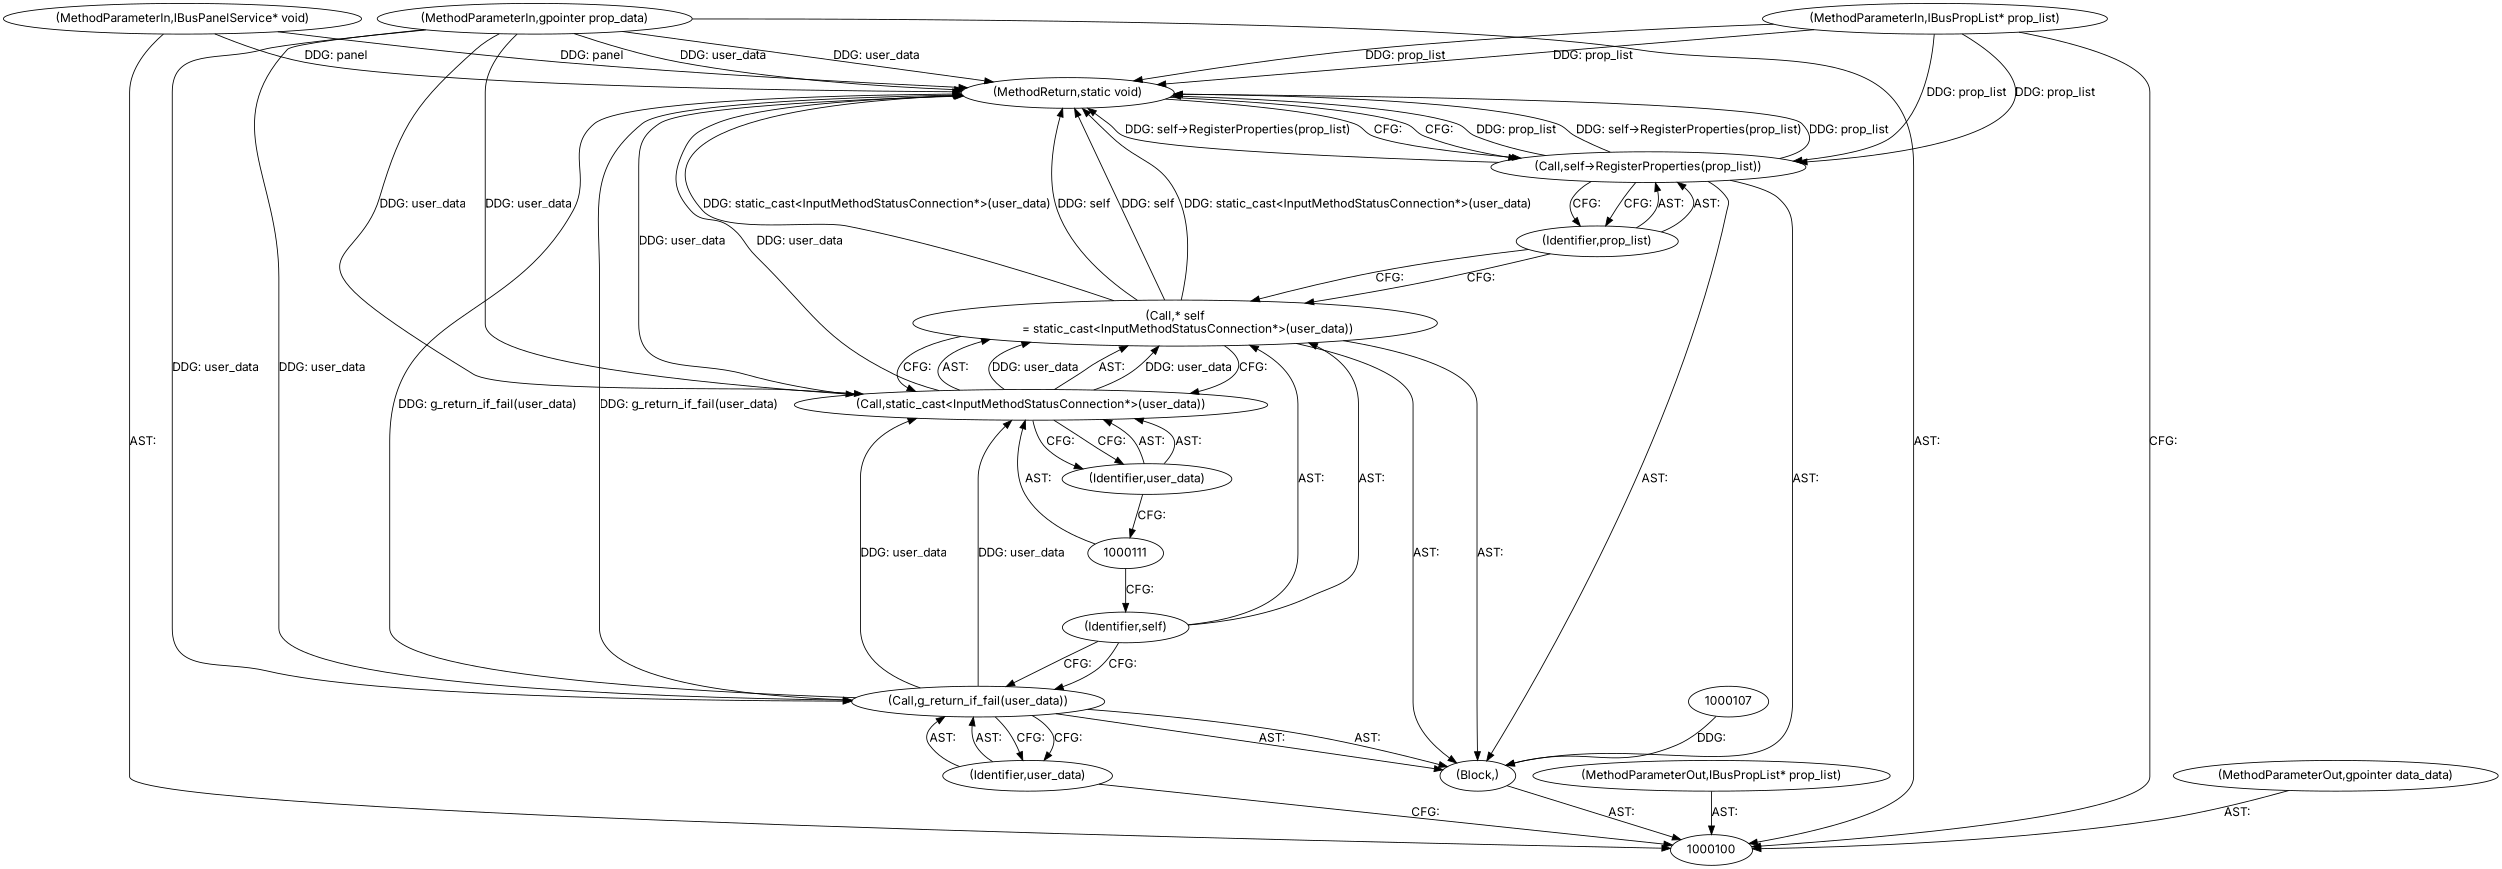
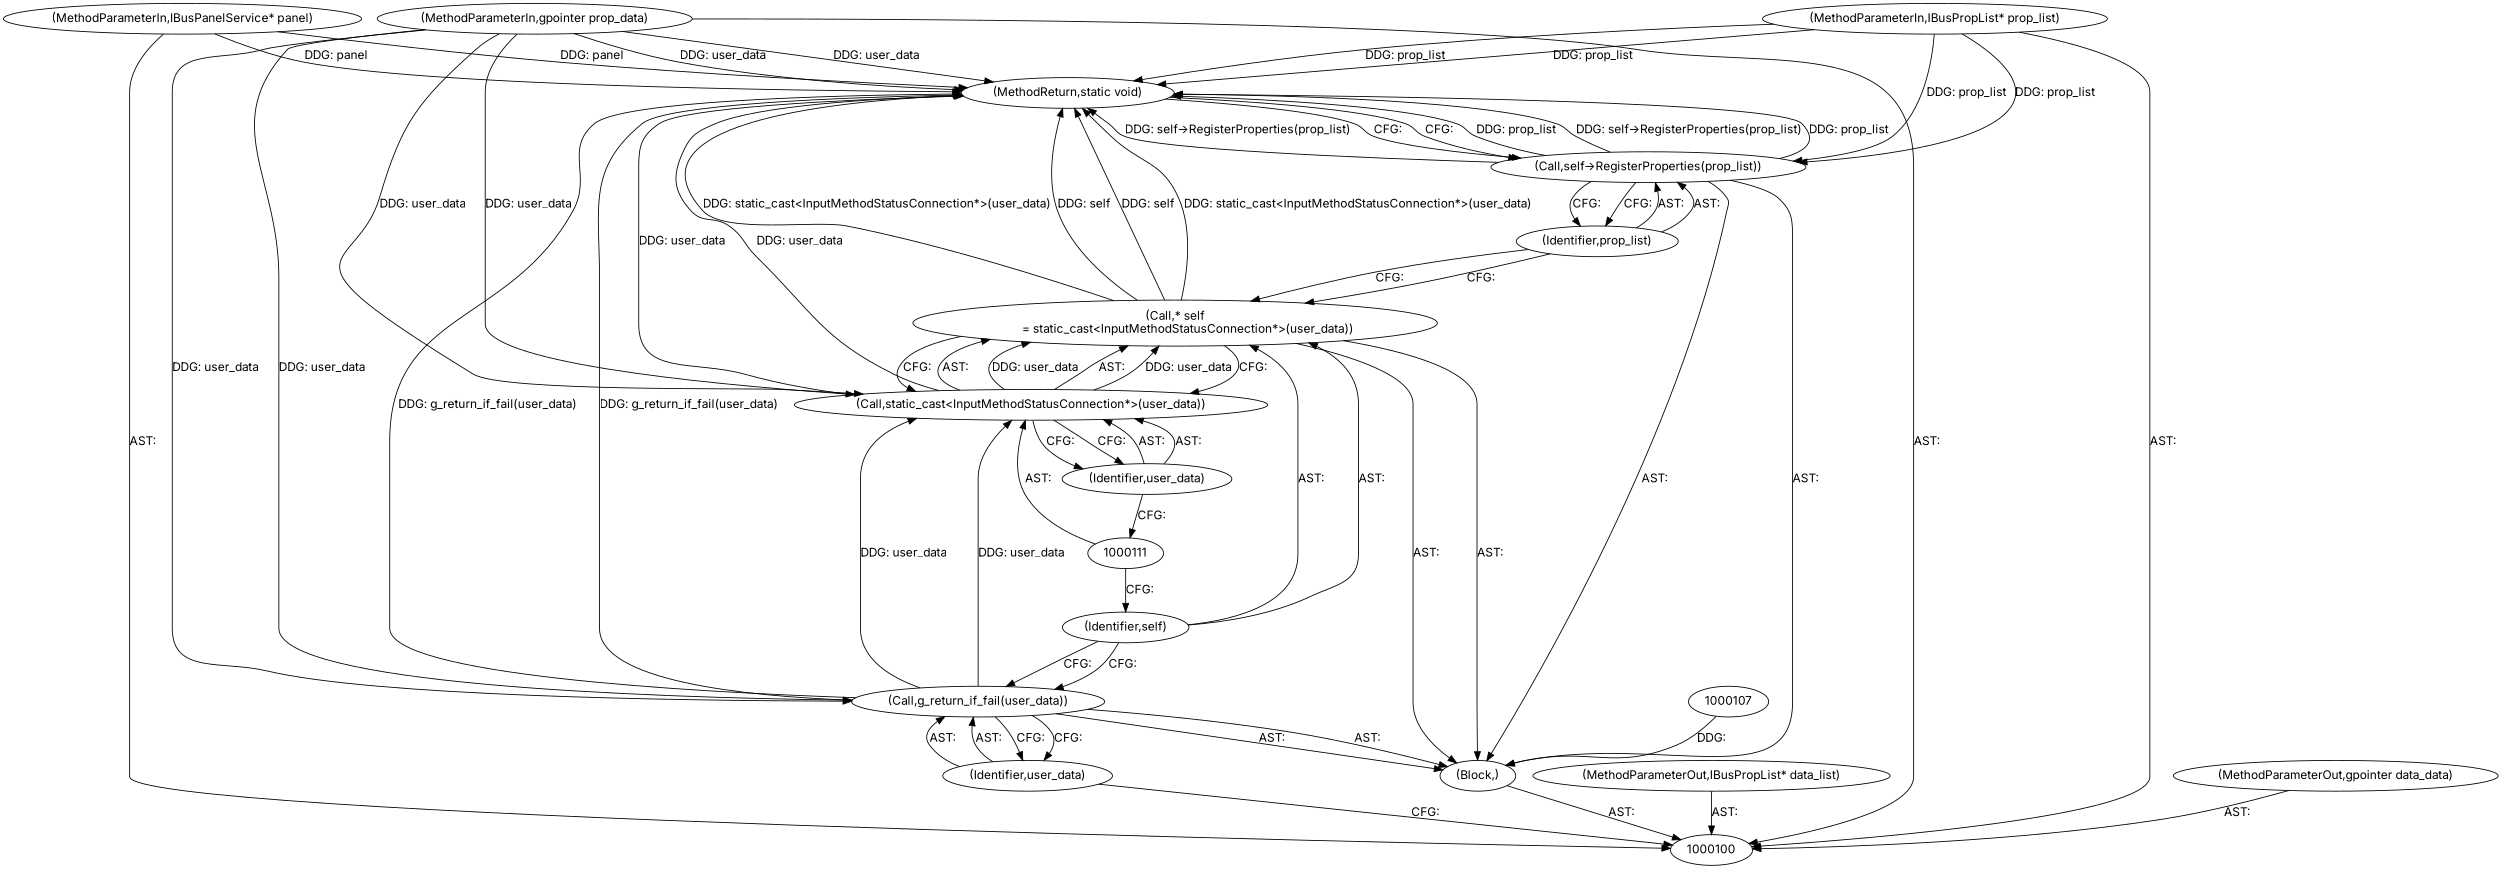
(182, 19) -> (182, 19)
(2165, 442) -> (2165, 442)
(1712, 776) -> (1712, 776)
